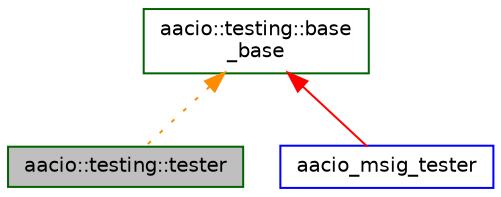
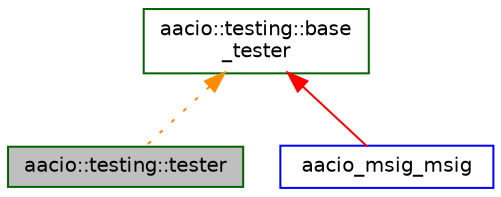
(256, 41) -> (256, 41)
(387, 167) -> (387, 167)
